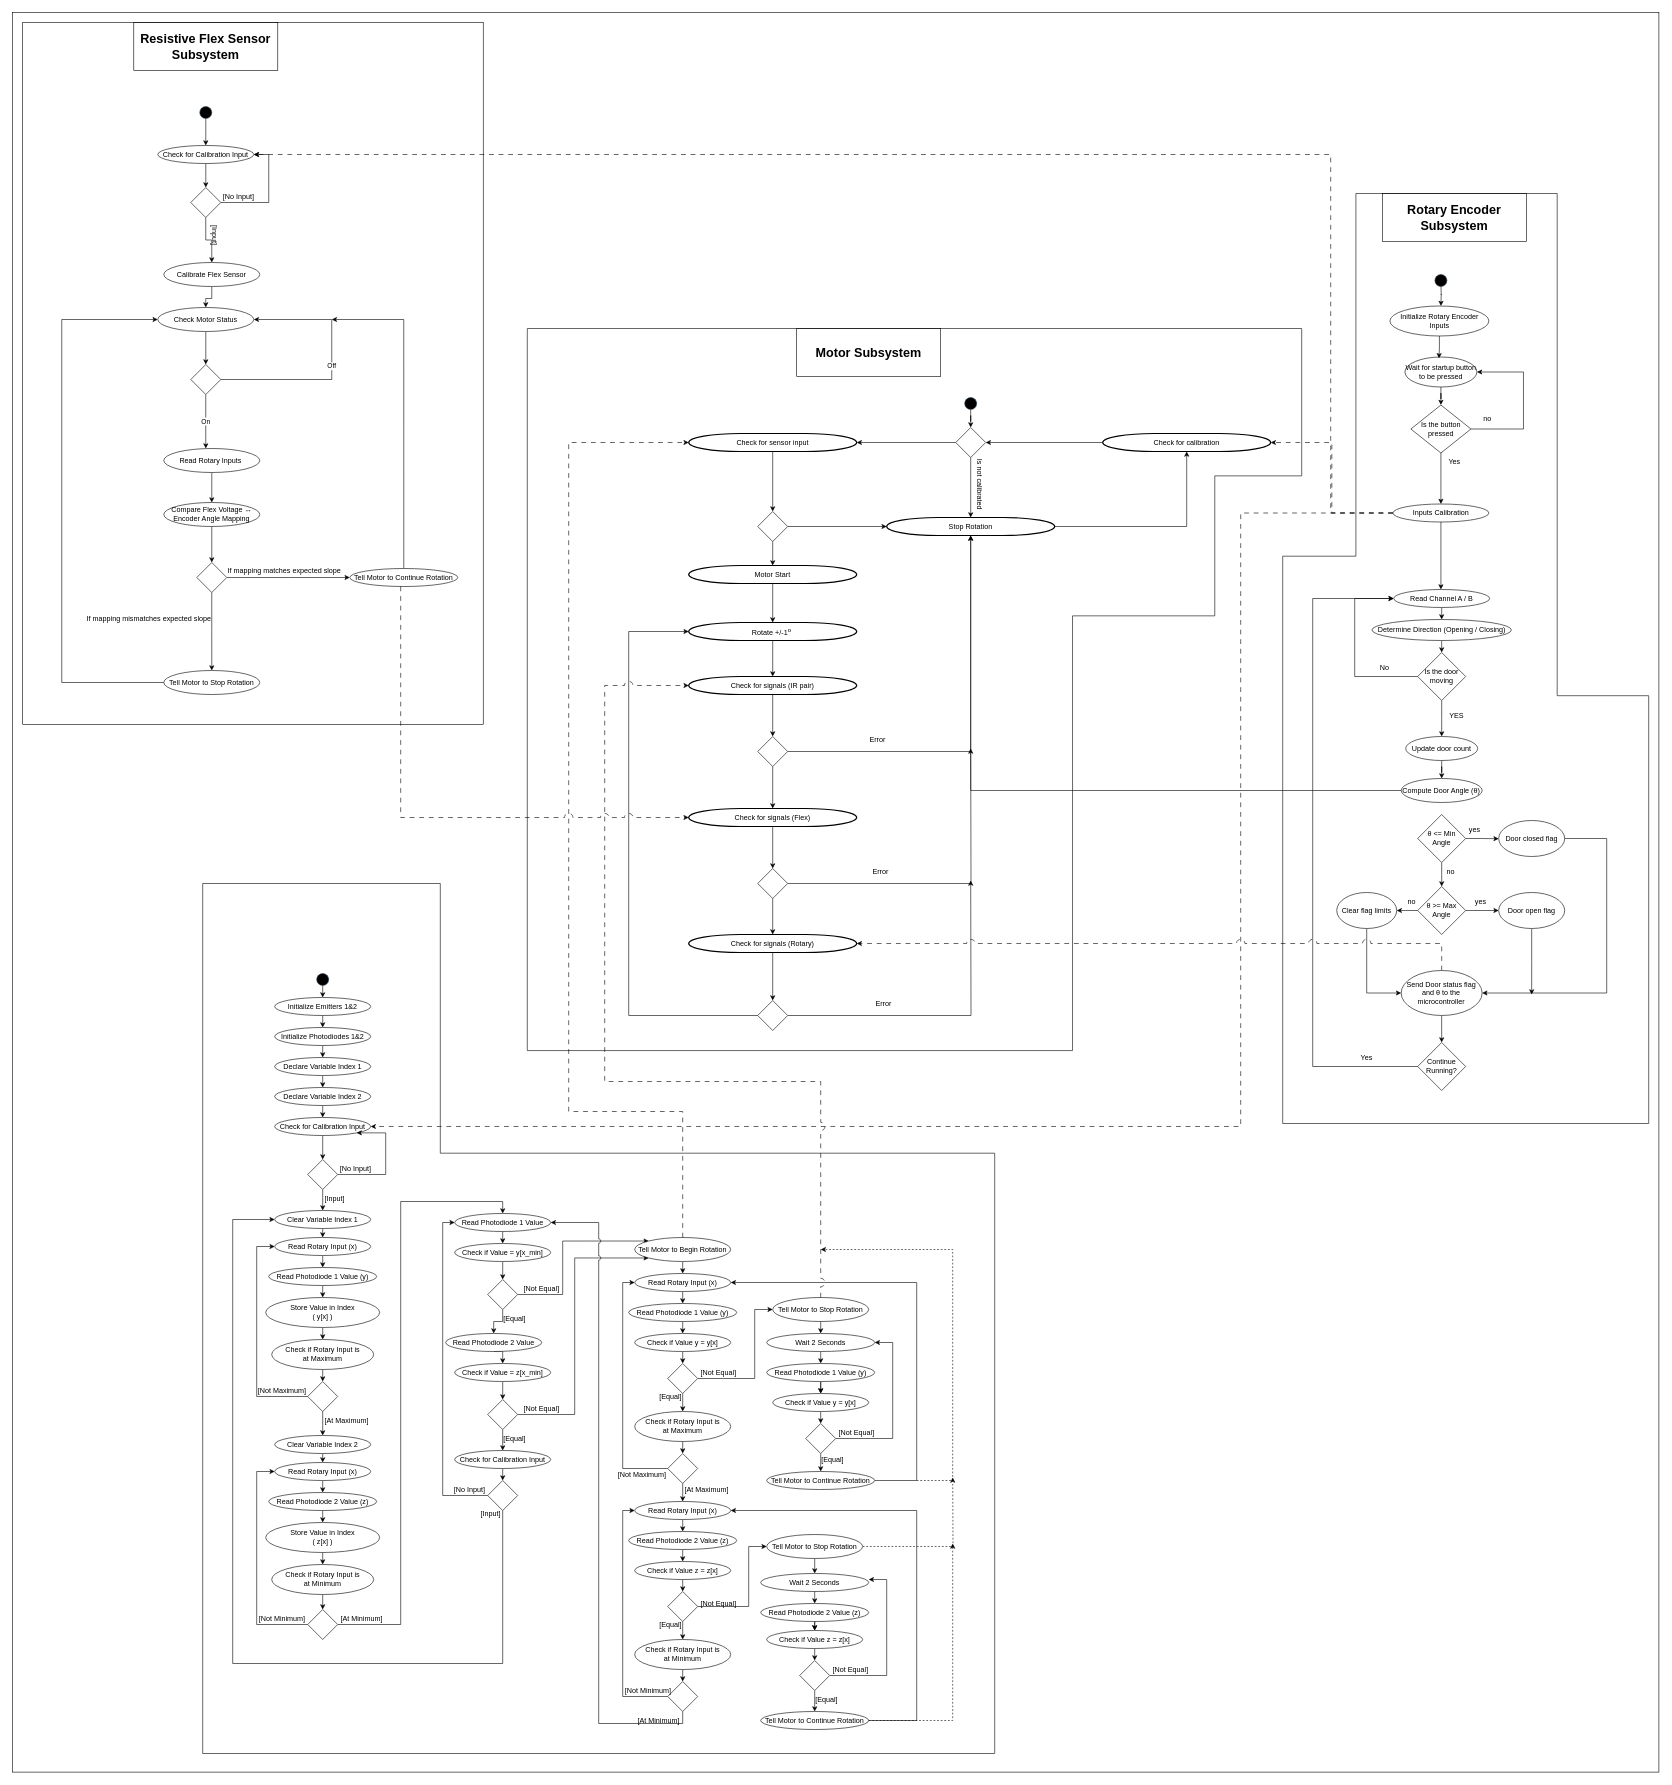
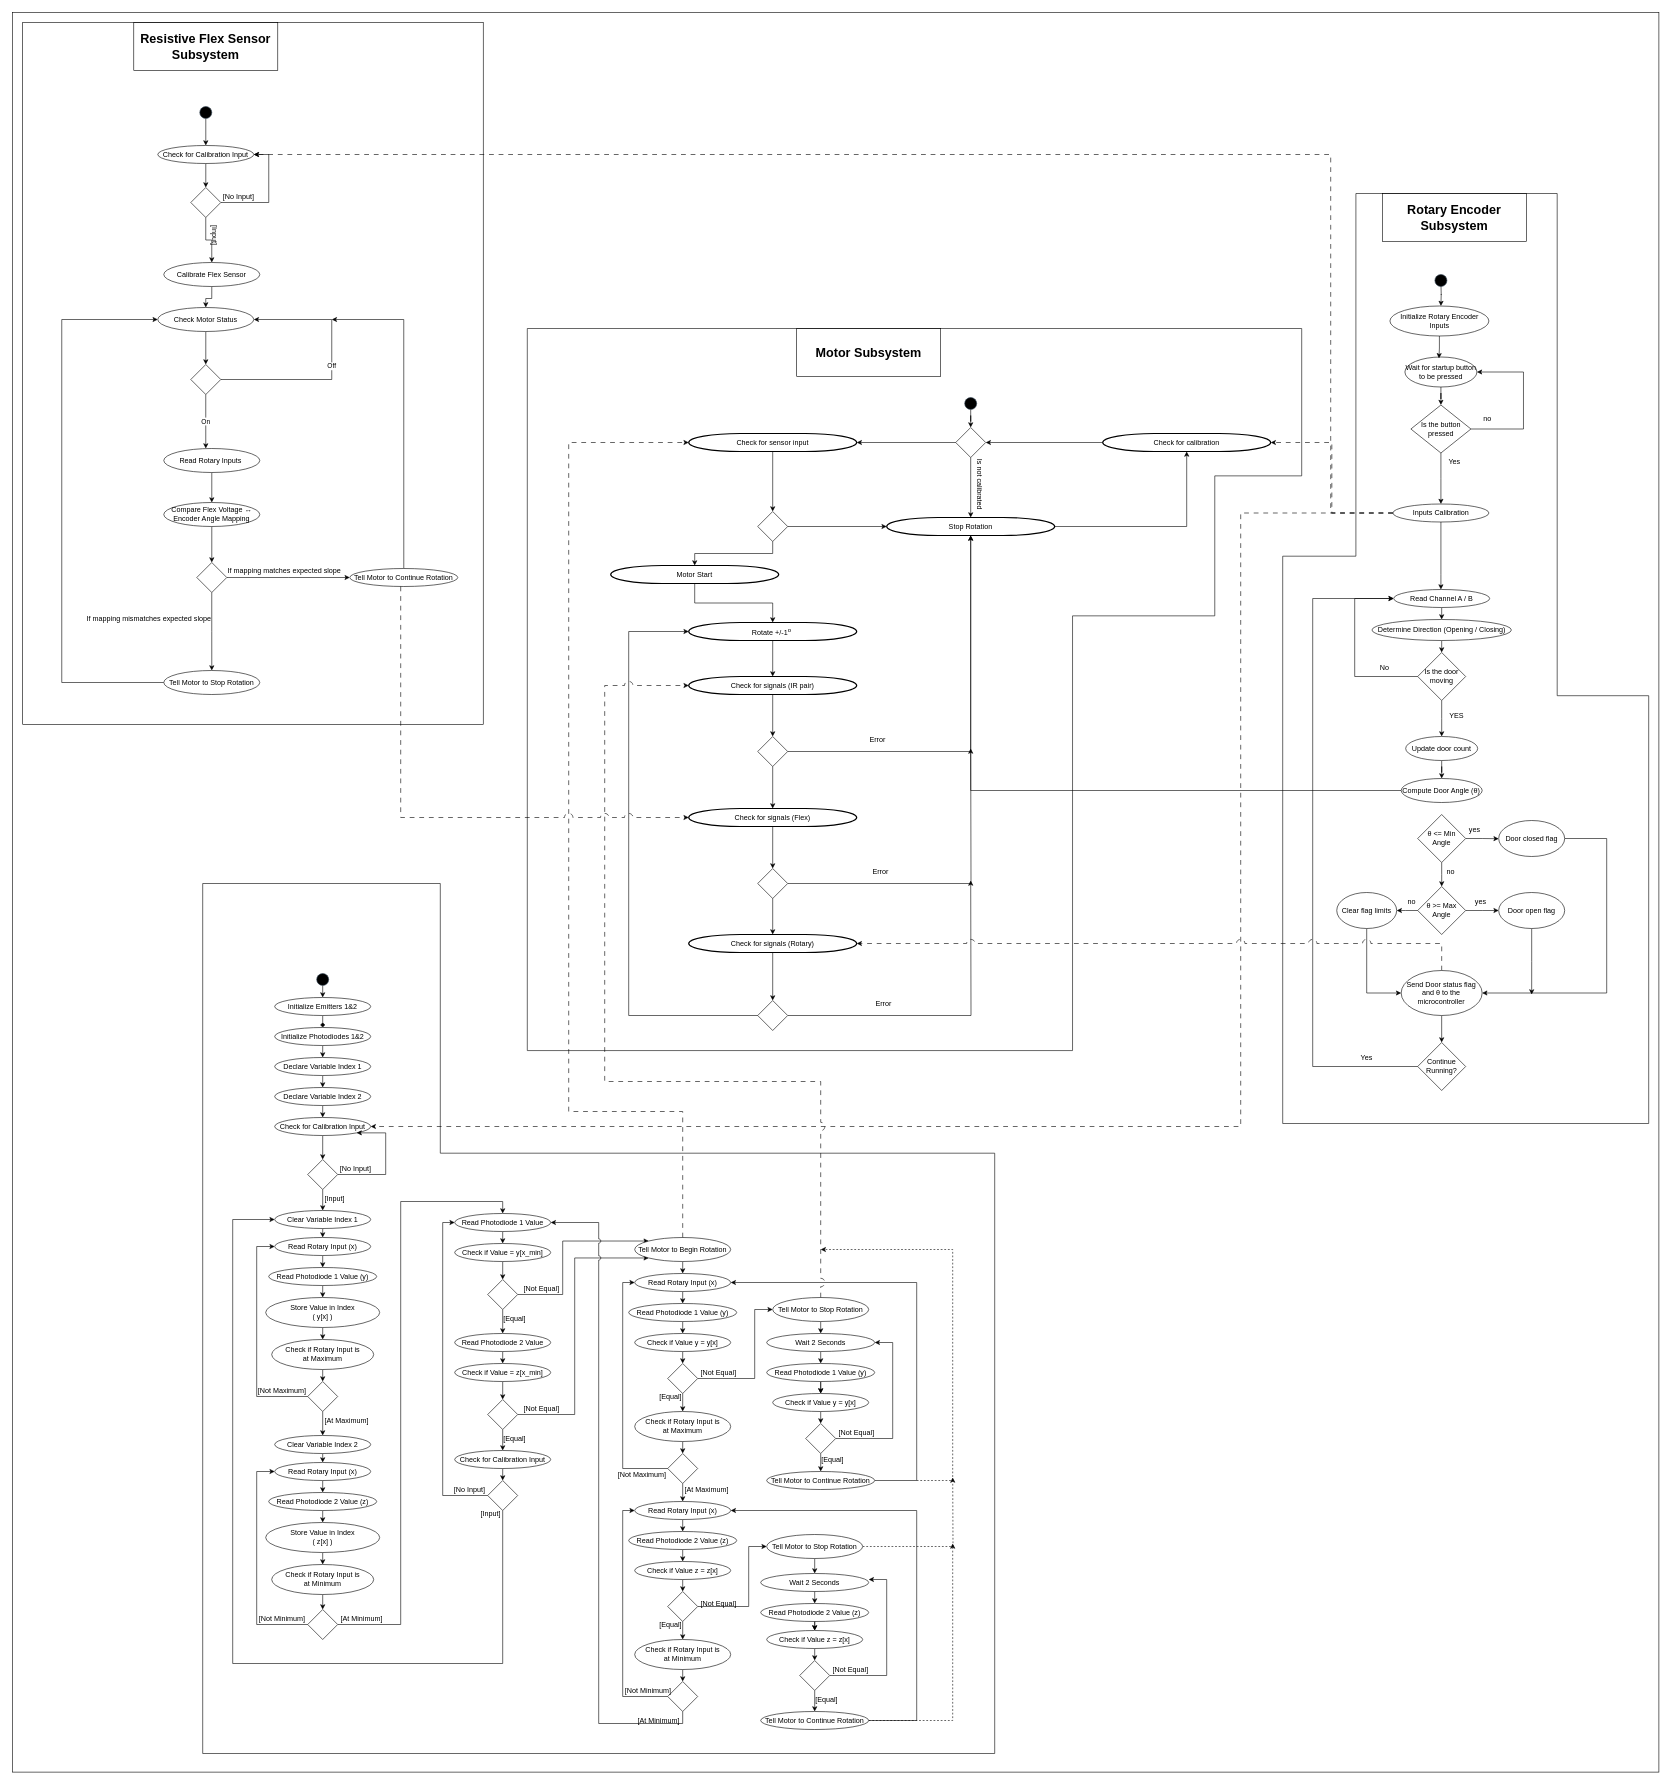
(773, 575) -> (695, 575)
(323, 1022) -> (323, 1021)
(494, 1343) -> (503, 1343)
